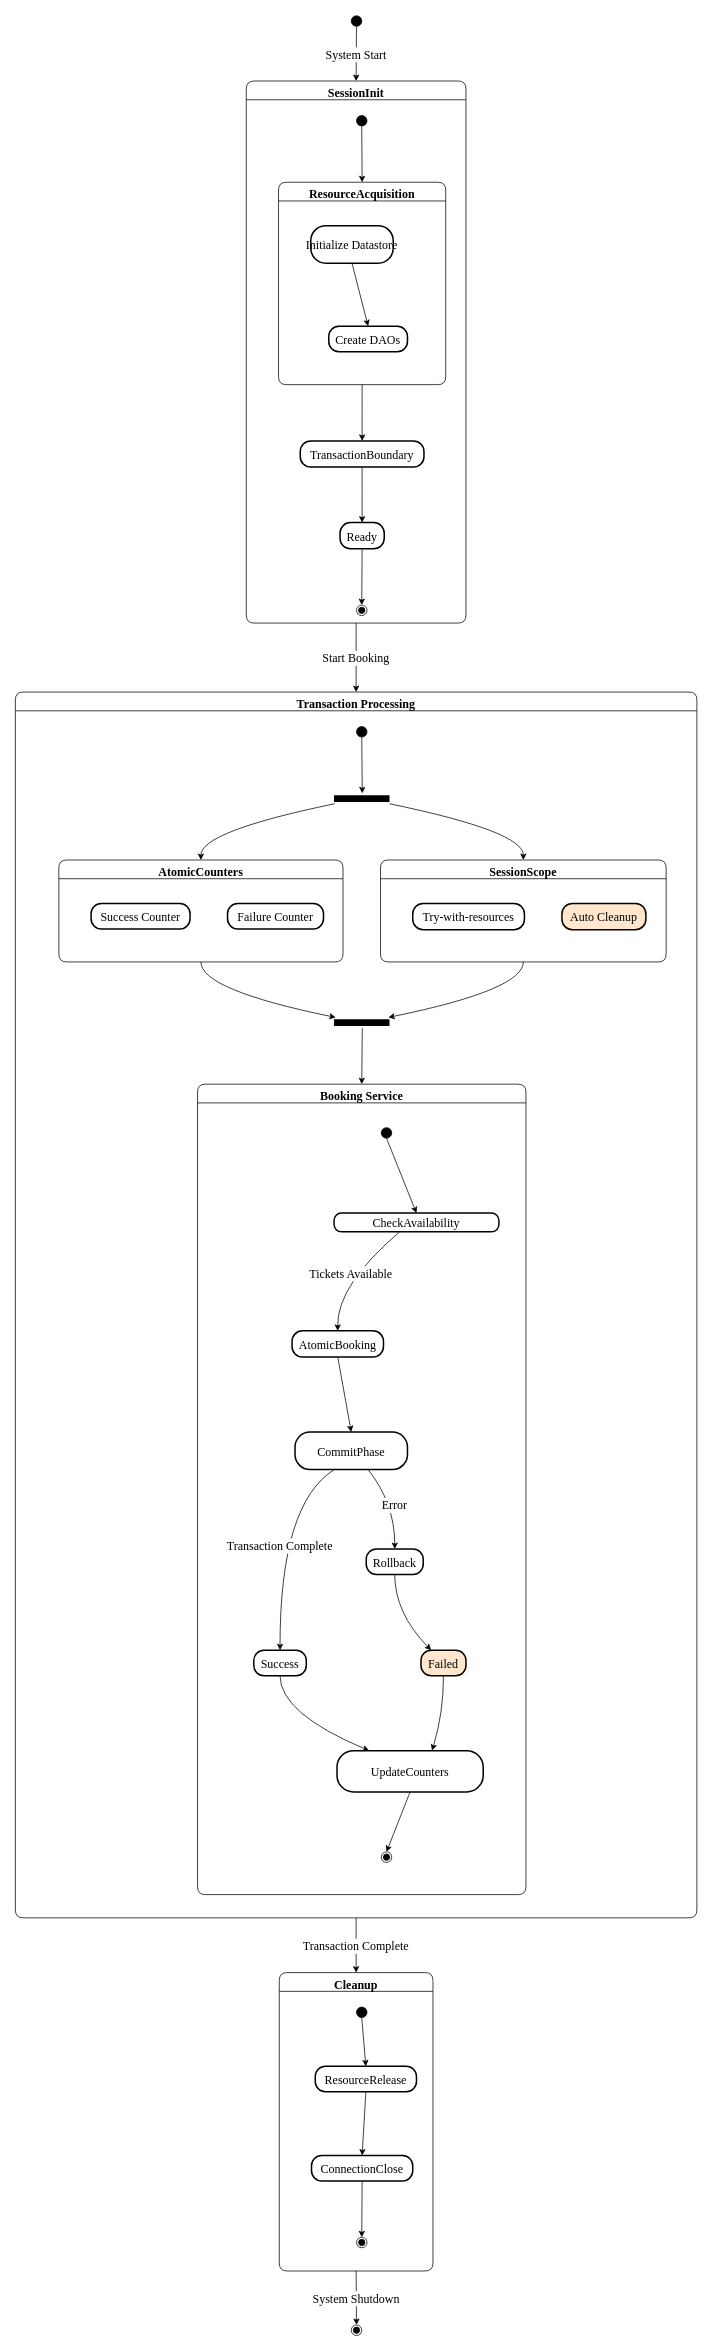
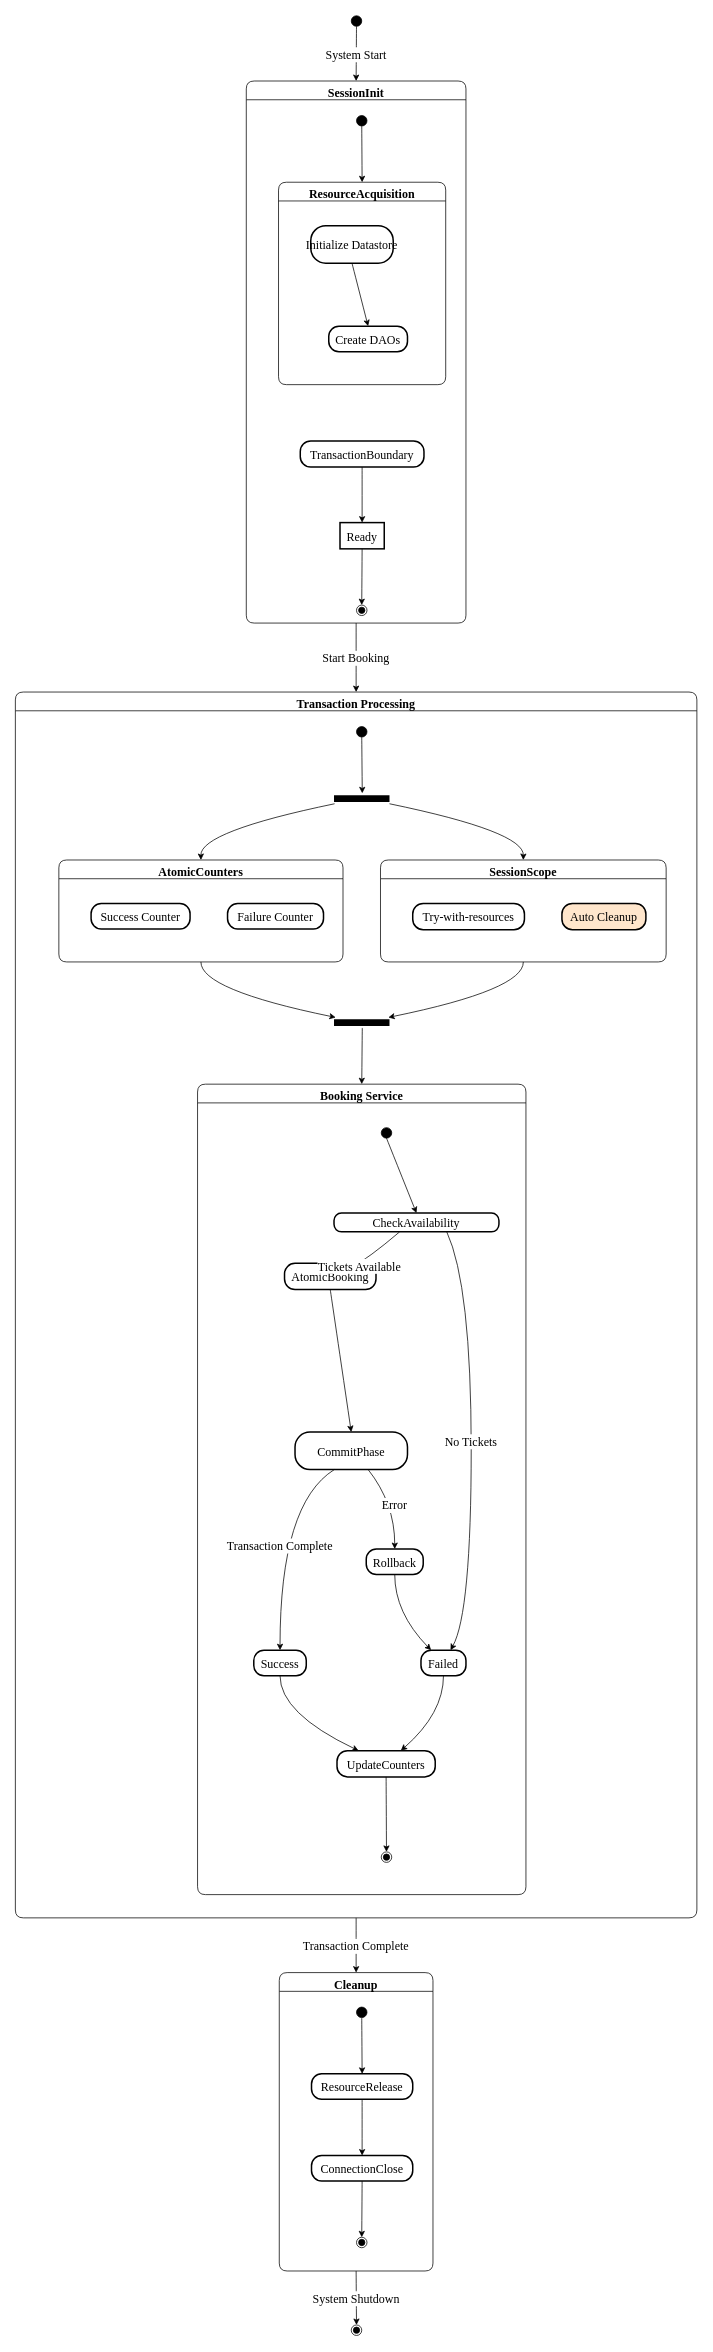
(362, 434) -> none
(362, 536) -> (362, 536)
none -> (466, 1322)
(338, 1344) -> (330, 1277)
(444, 1663) -> (444, 1663)
(410, 1772) -> (386, 1764)
(366, 2079) -> (362, 2087)
